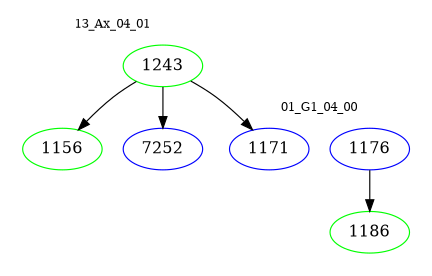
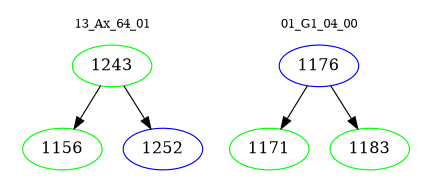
(113, 25) -> (113, 25)
(228, 107) -> (297, 102)
(163, 149) -> (163, 149)
(269, 149) -> (269, 149)
(370, 232) -> (370, 149)
